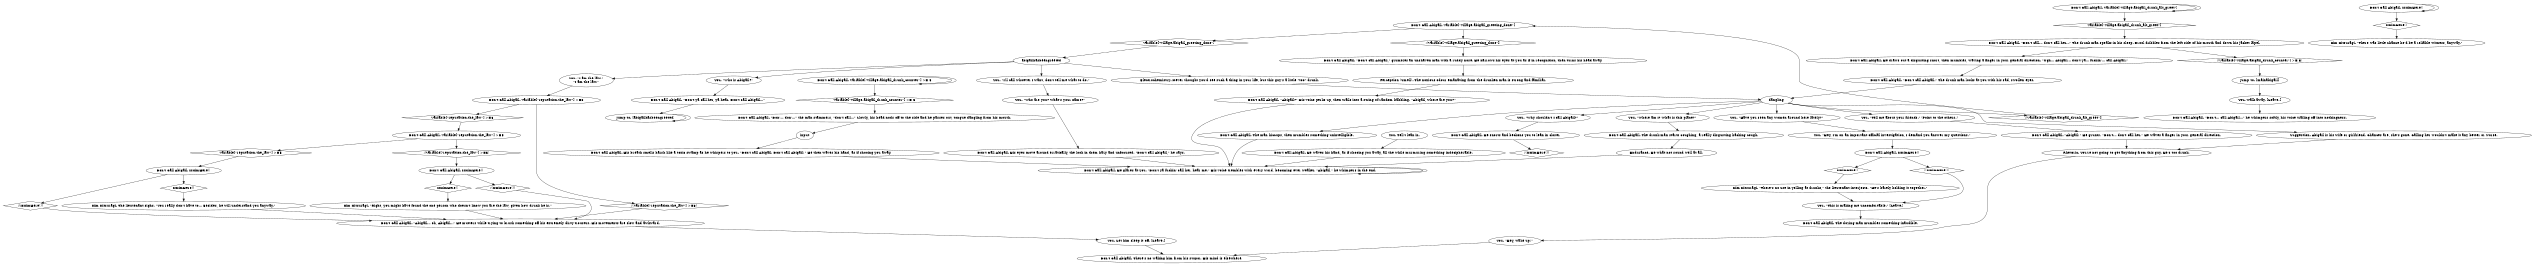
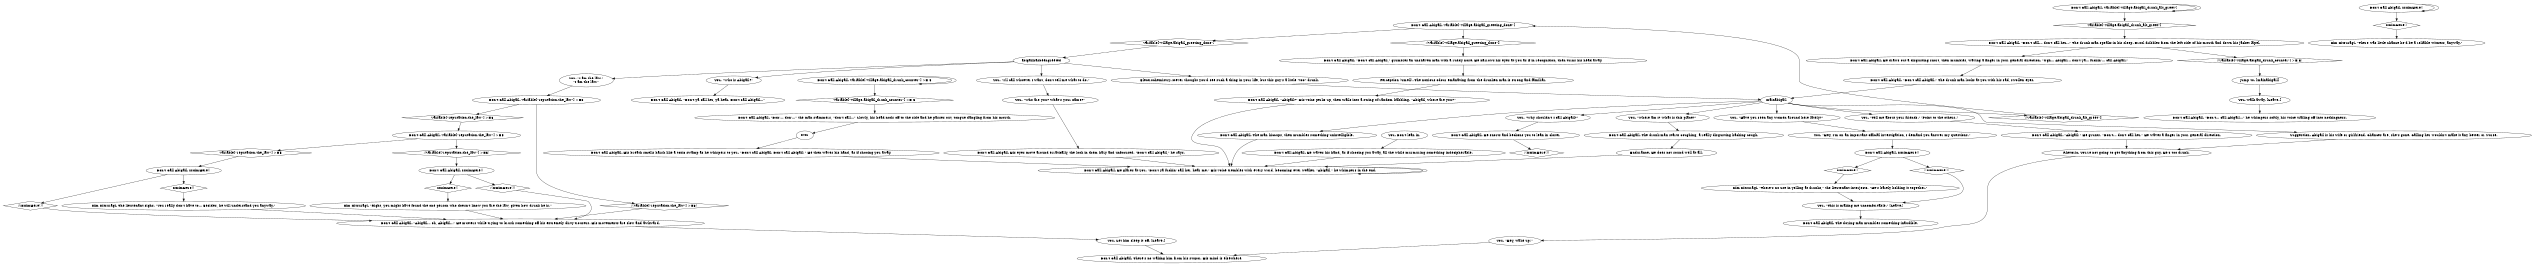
(1777, 100) -> (1777, 100)
(646, 118) -> none
(805, 135) -> (805, 135)
(1404, 135) -> (1404, 135)
(1667, 153) -> (1667, 153)
